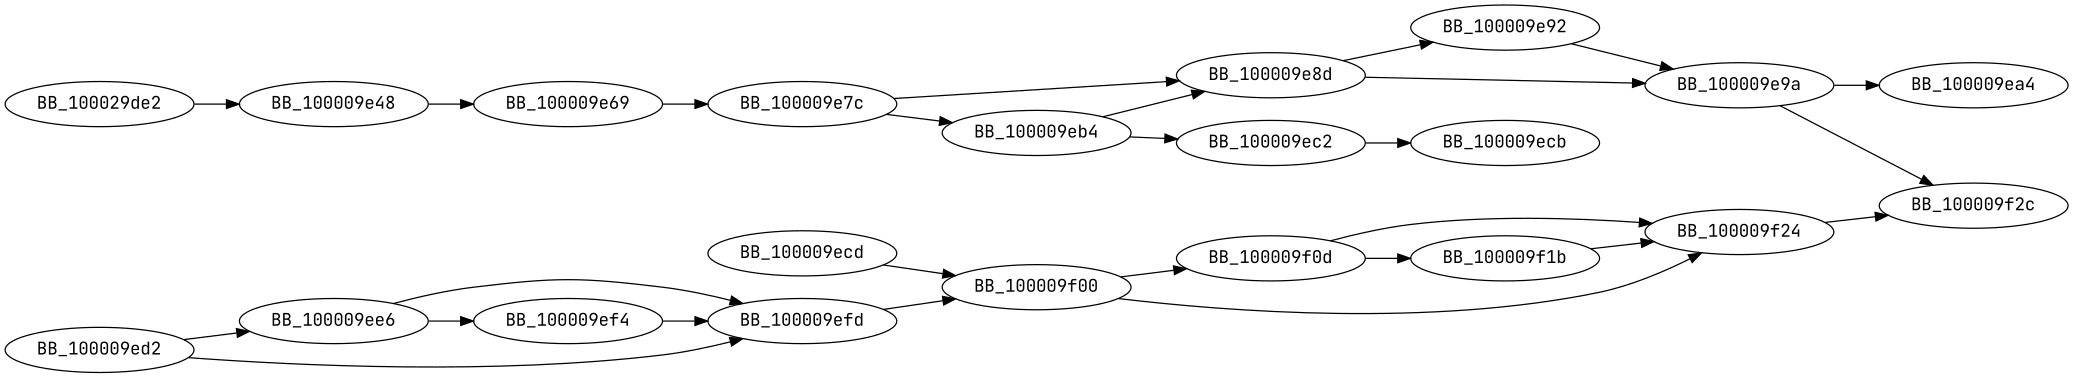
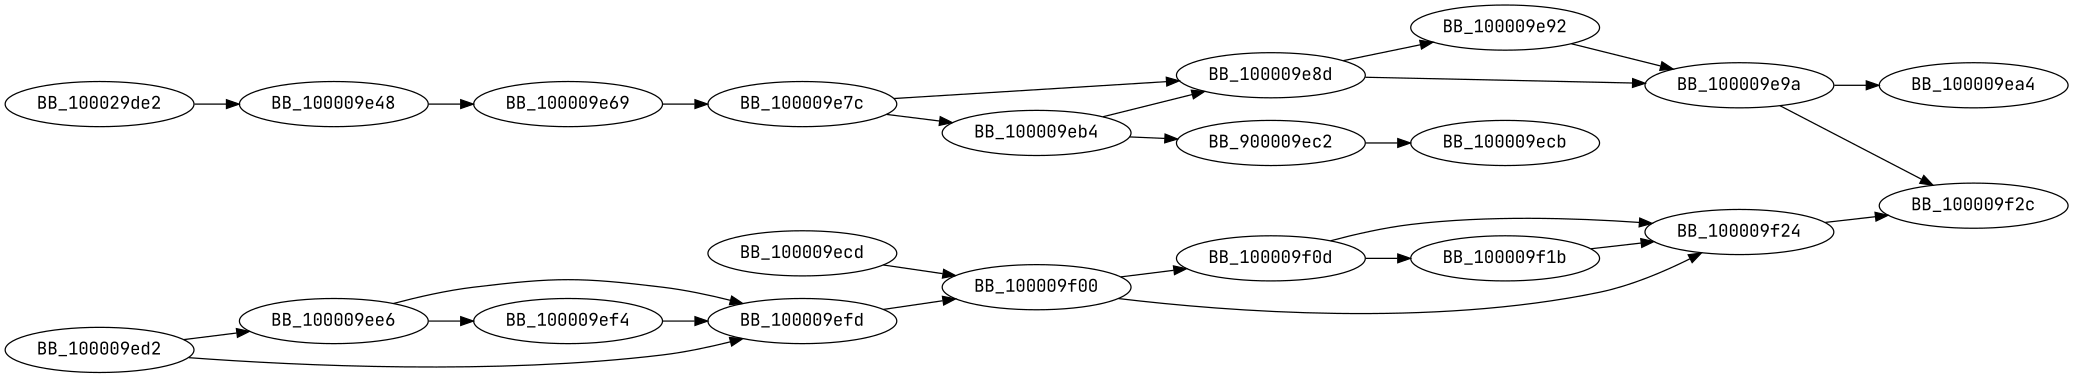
(1271, 143) -> (1271, 143)
